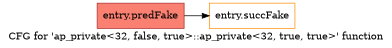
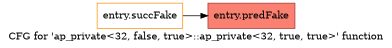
(193, 16) -> (192, 16)
